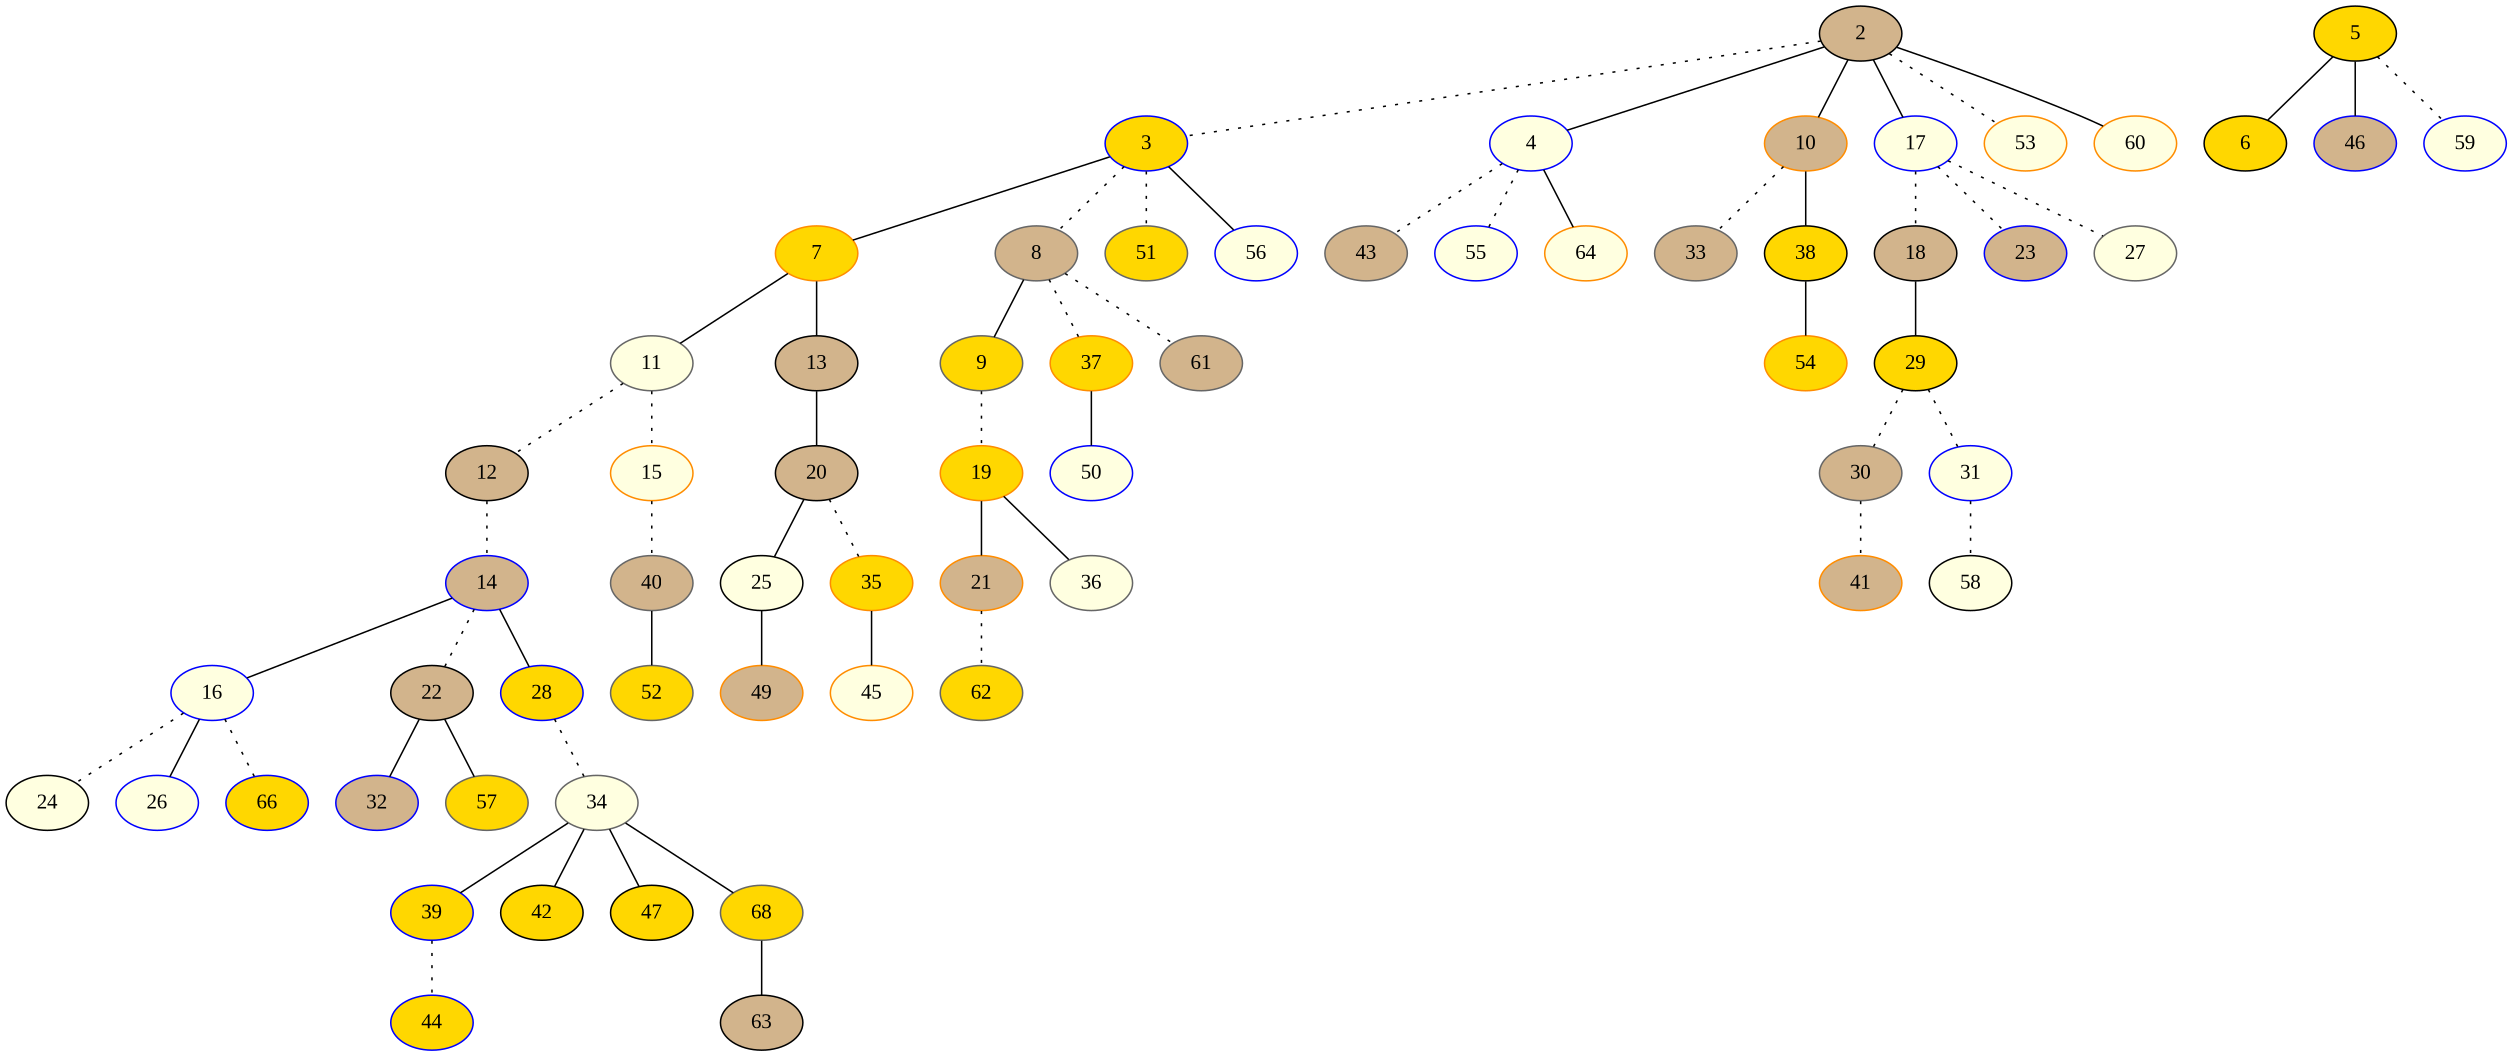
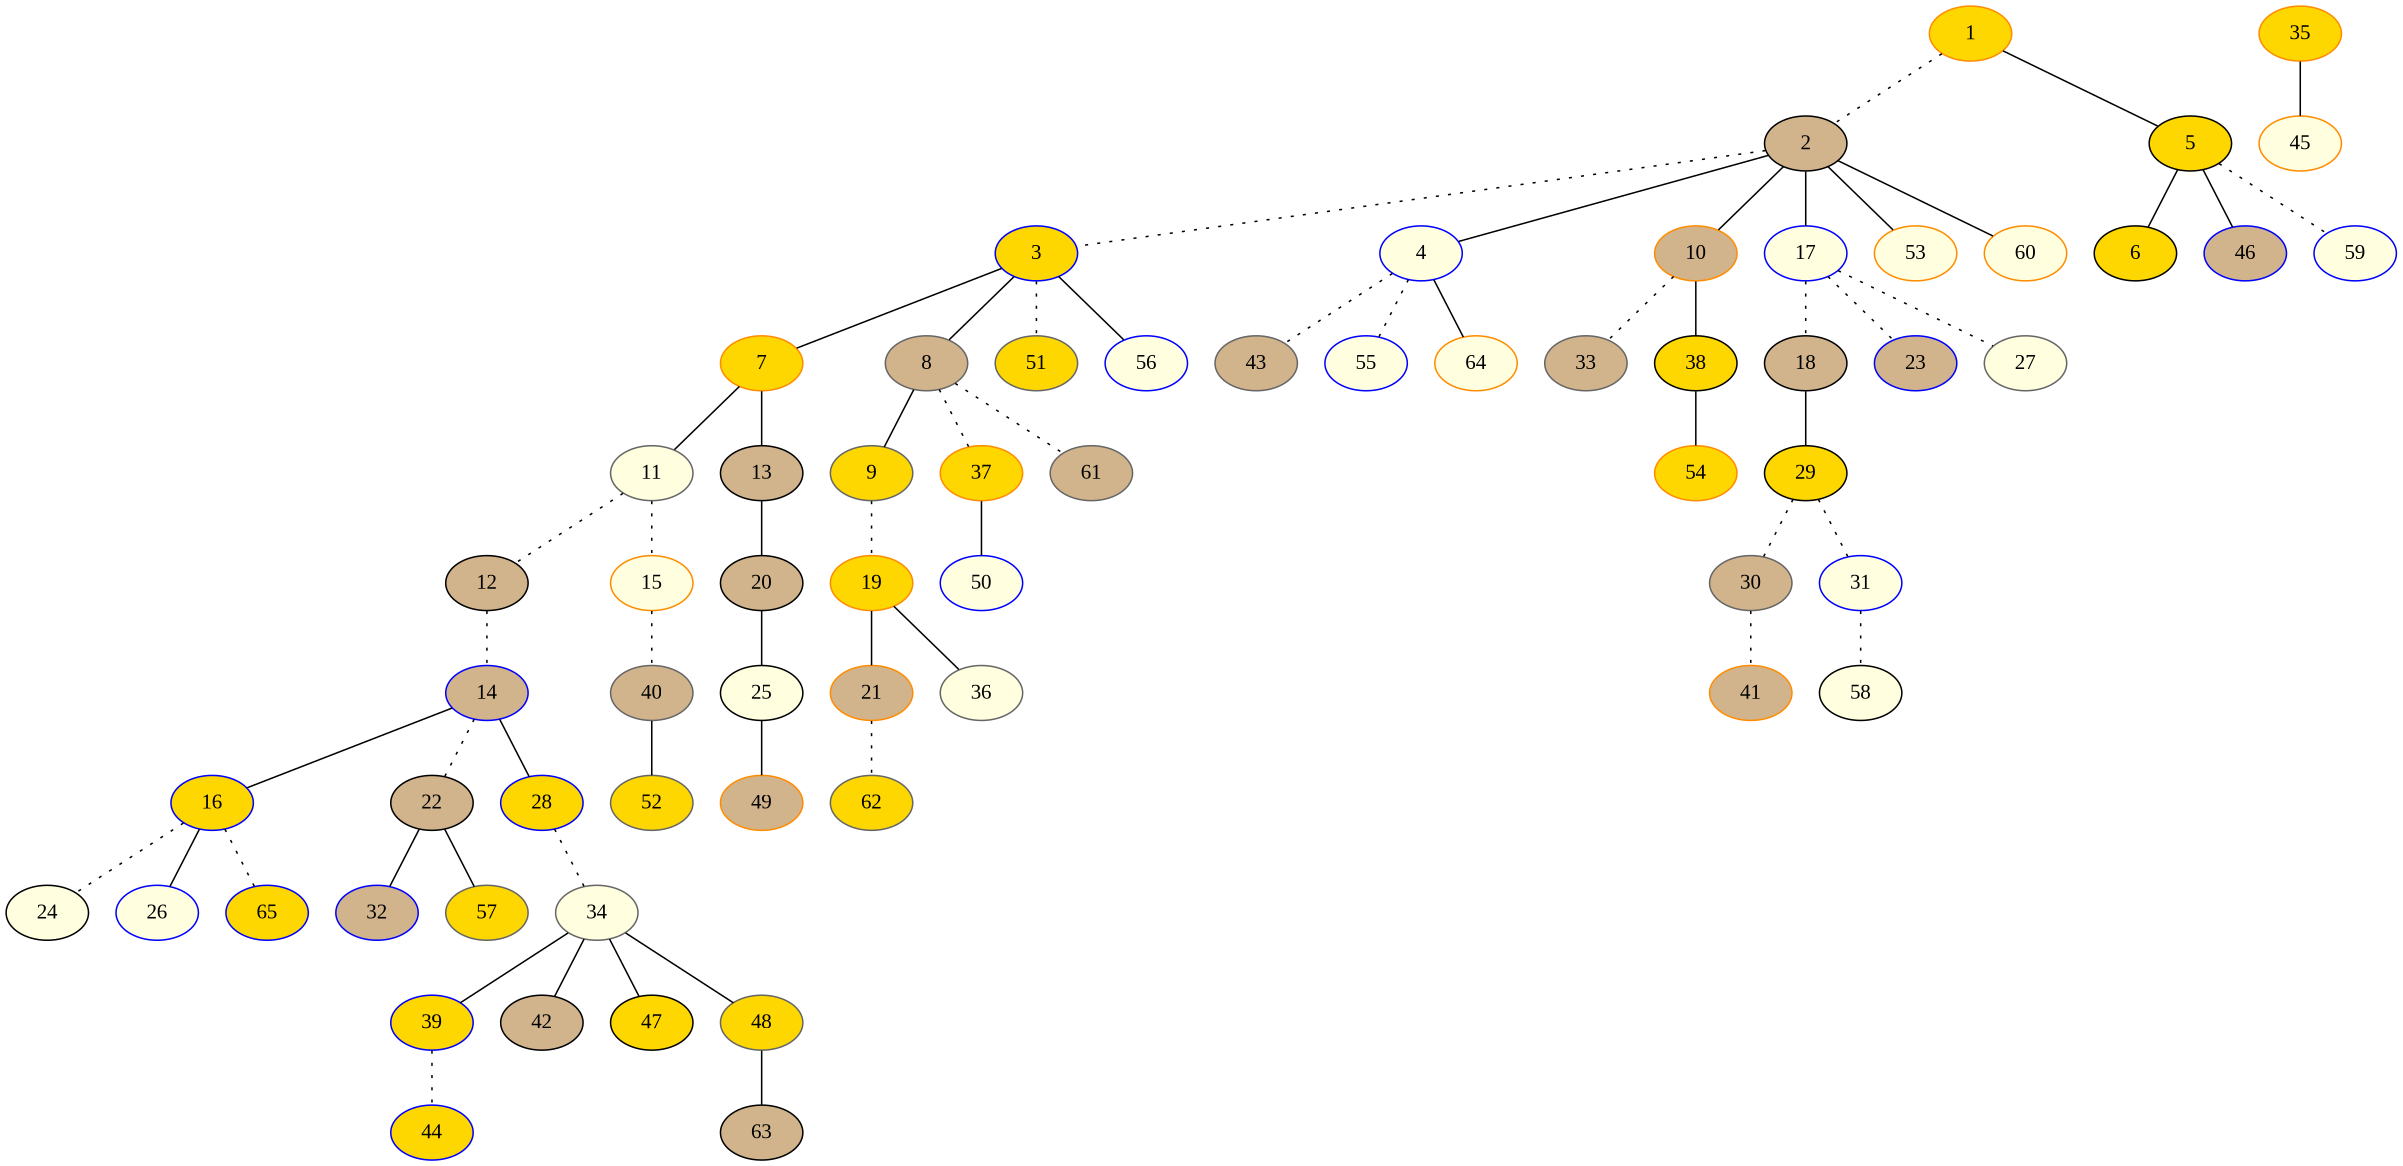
none -> (1971, 34)
(1943, 89) -> (1861, 198)
(1092, 198) -> (982, 308)
(844, 528) -> none
(212, 693) -> (212, 803)
(267, 803) -> (267, 913)
(542, 913) -> (542, 1023)
(762, 913) -> (762, 1023)
